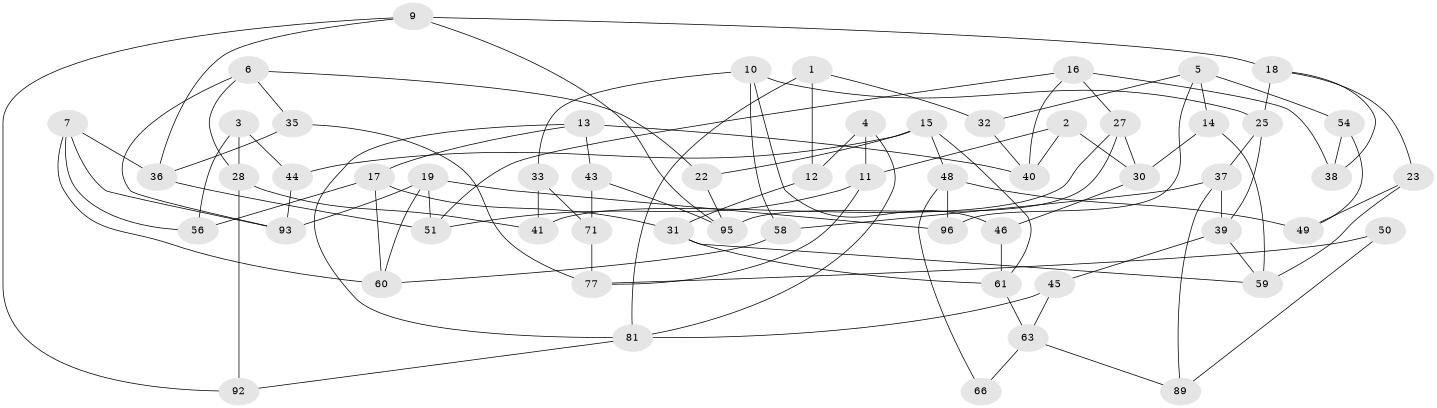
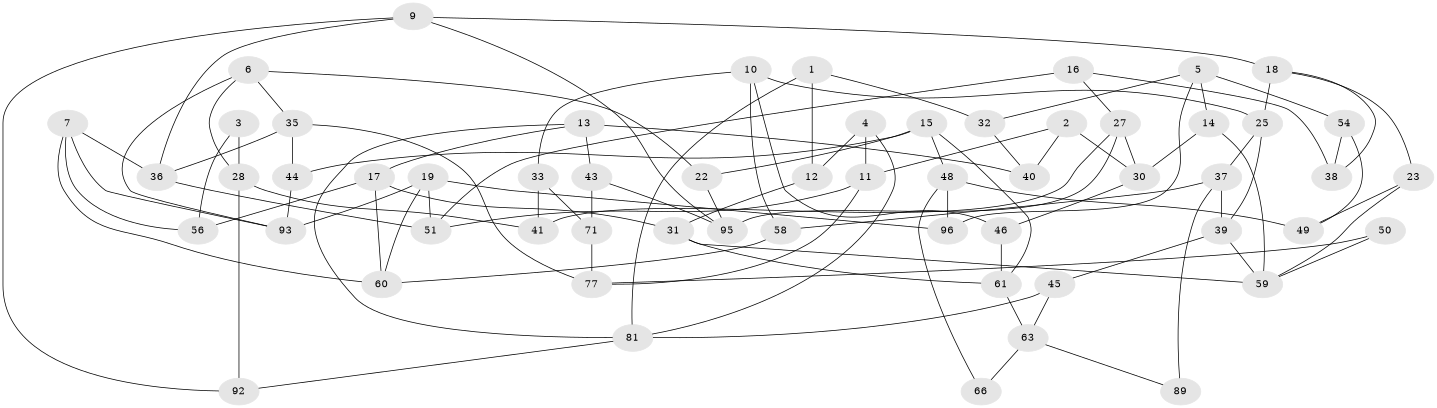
(1037, 119) -> none
(266, 150) -> (293, 150)
(1283, 311) -> (1324, 258)
